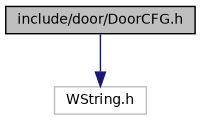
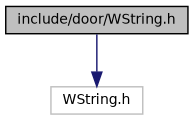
(100, 20) -> (97, 20)
